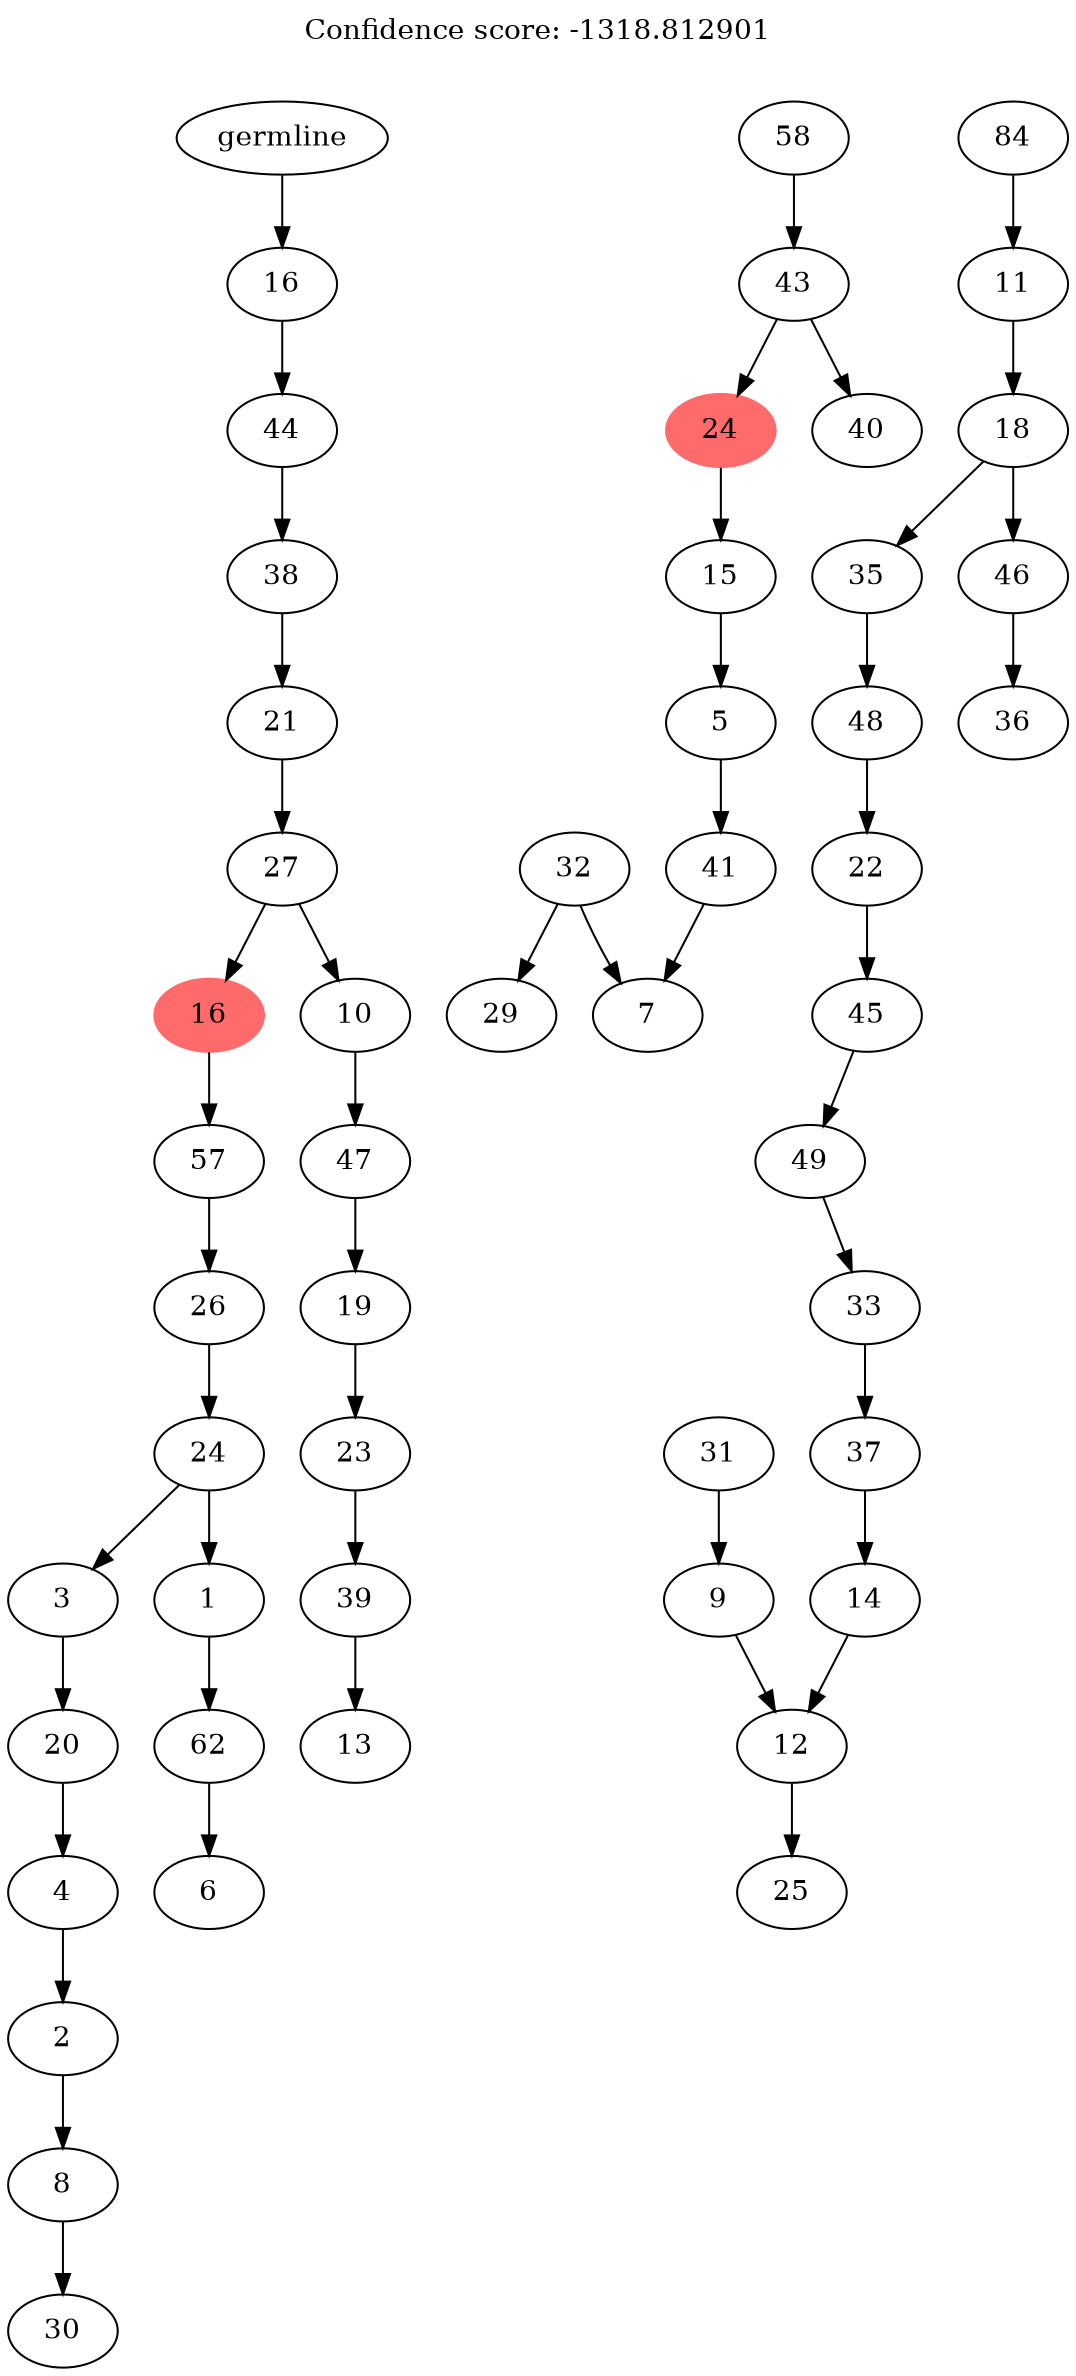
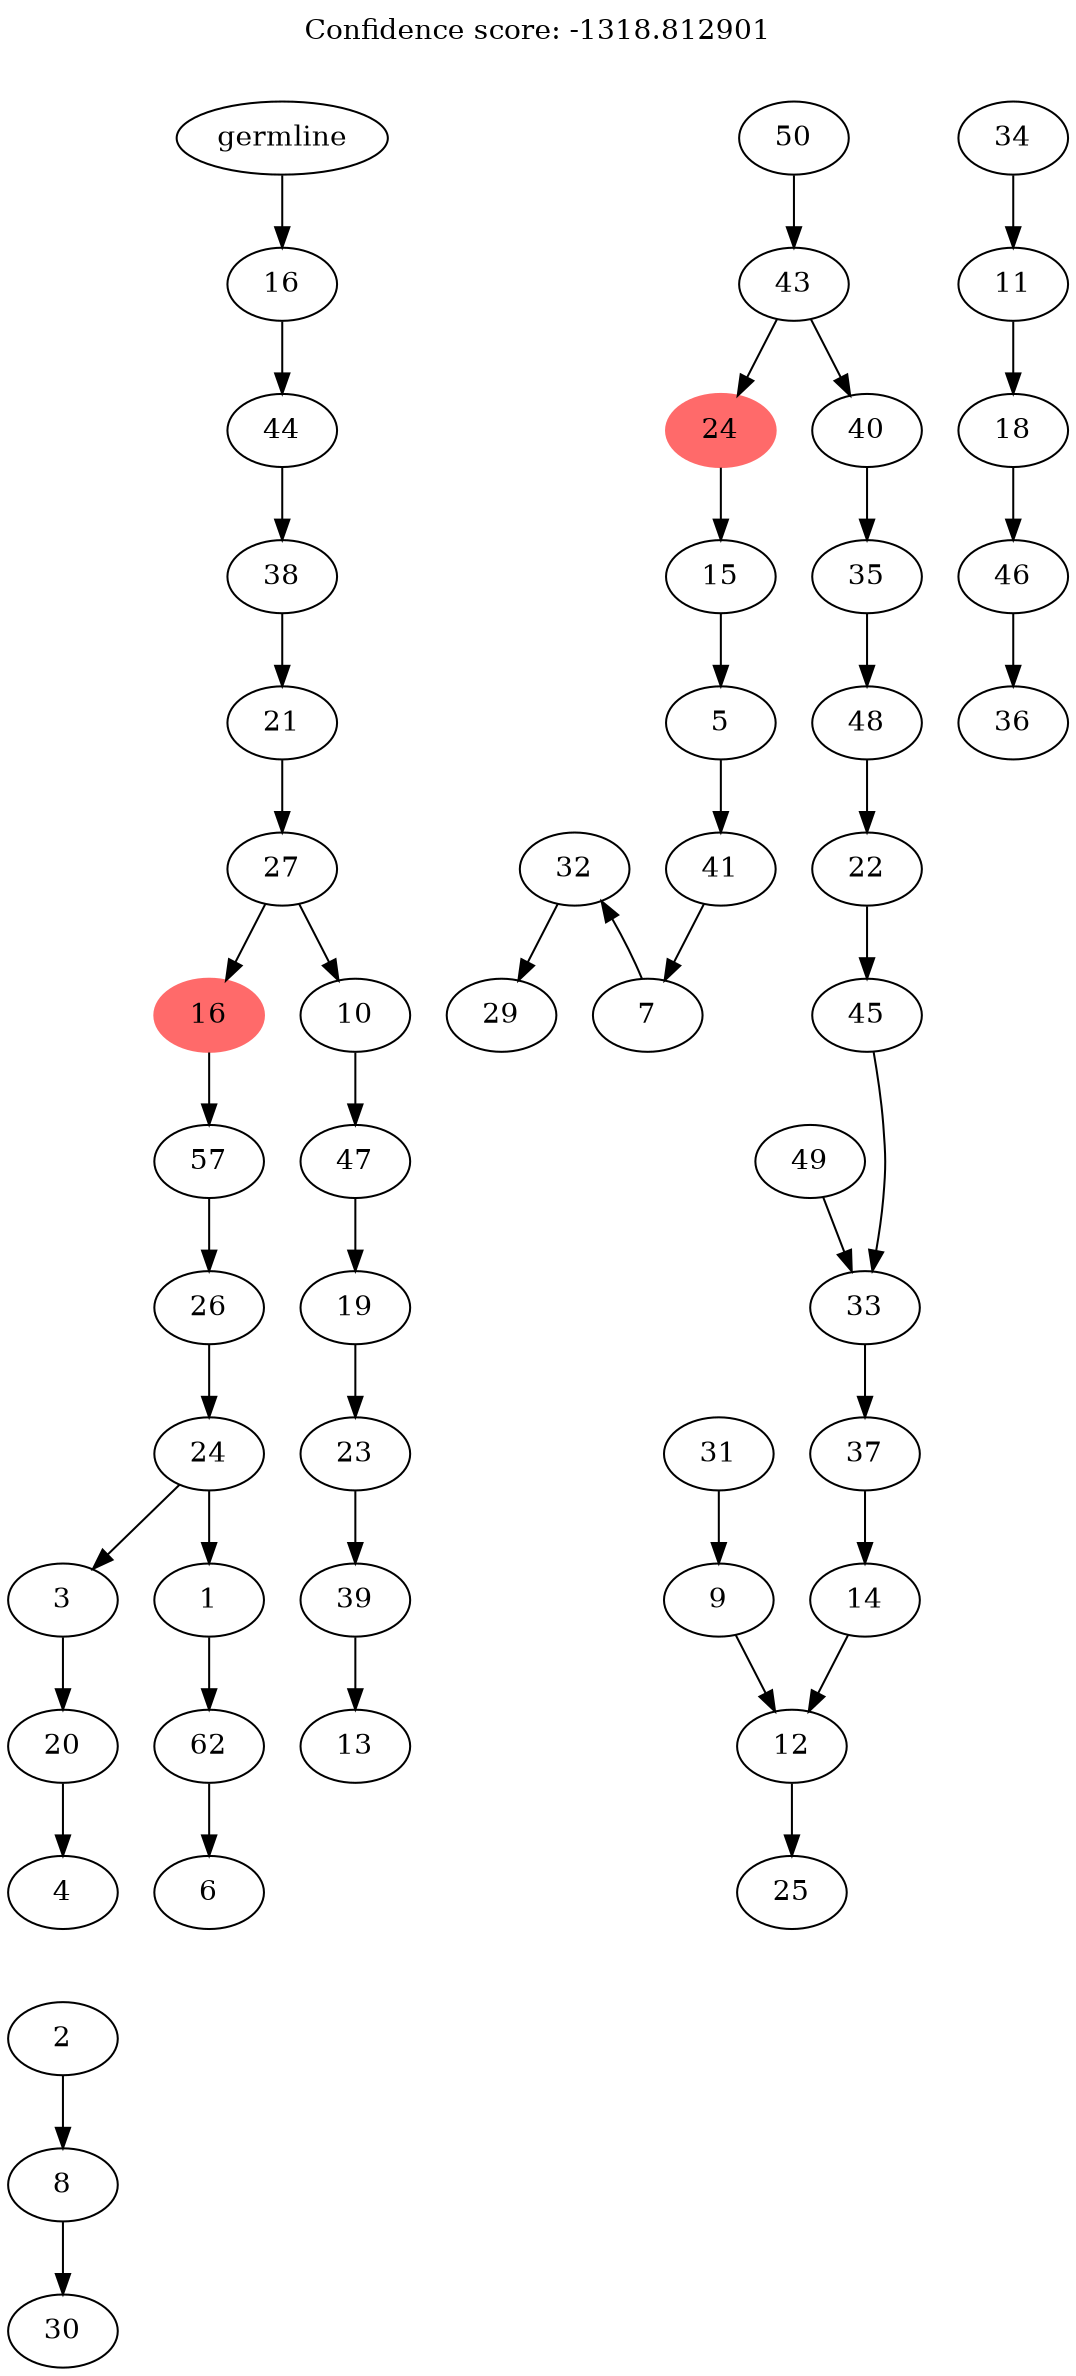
(794, 138) -> (794, 138)
(1013, 138) -> (1013, 138)
(948, 496) -> (867, 494)
(594, 936) -> (628, 948)
(842, 1079) -> (885, 1151)
(63, 1956) -> none
